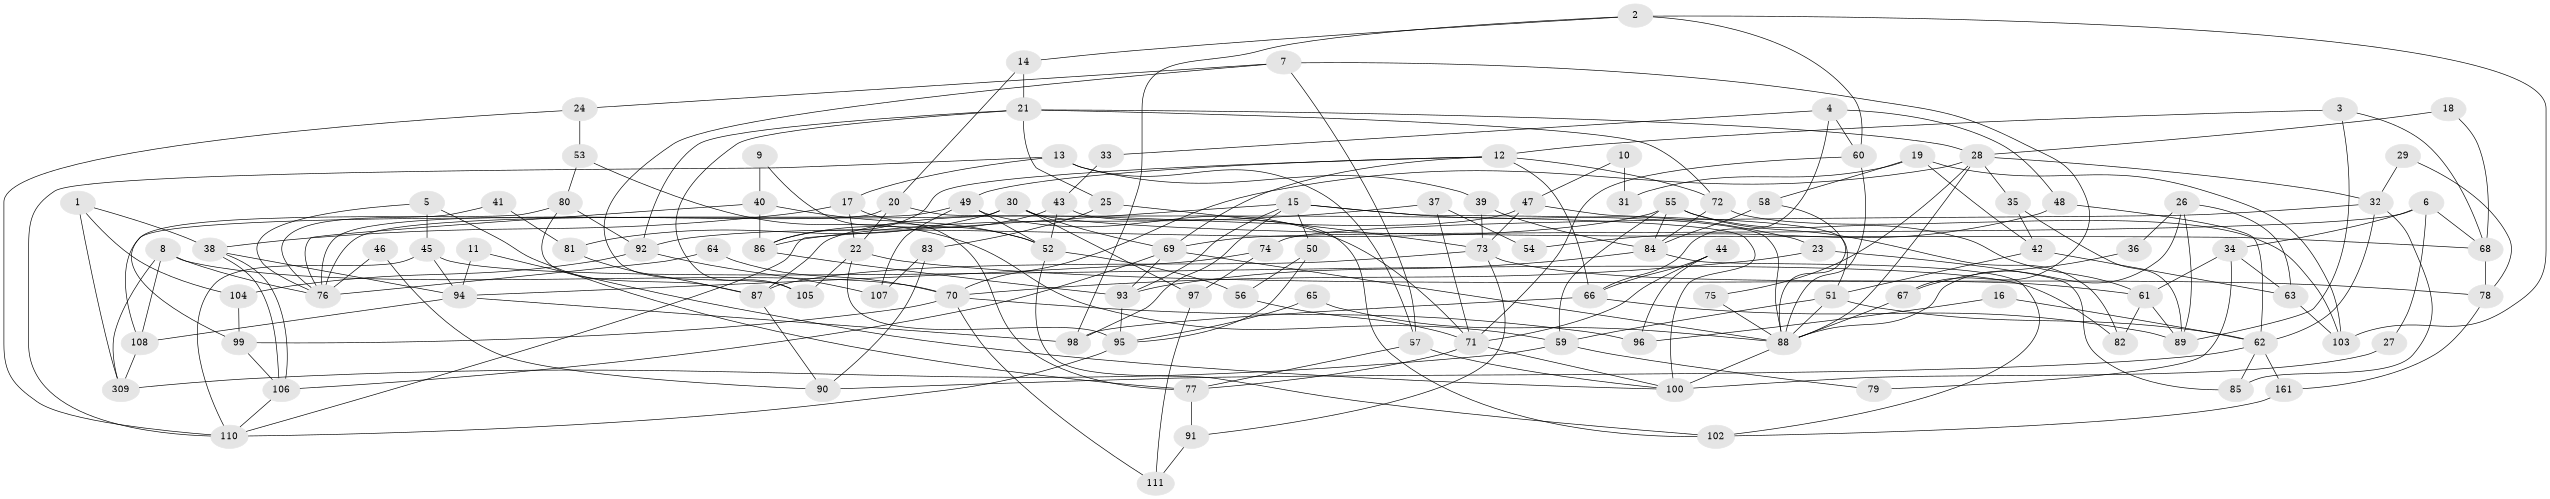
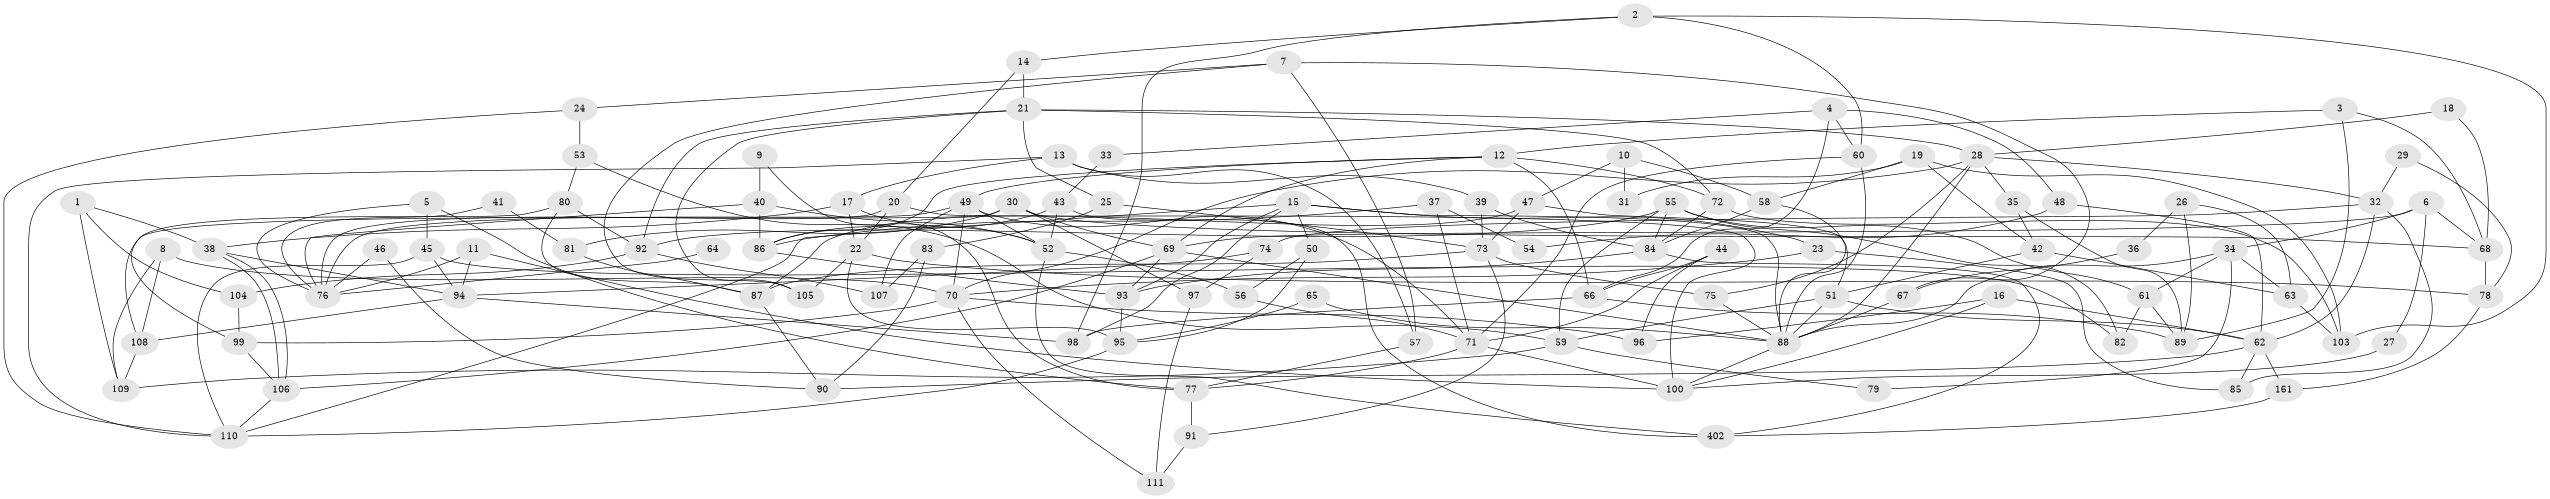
none -> (1669, 168)
(831, 277) -> (959, 250)
(241, 278) -> (422, 271)
(1811, 281) -> (1594, 279)
(1947, 286) -> (1970, 288)
(1526, 370) -> (1840, 349)
(121, 390) -> (121, 390)
(1716, 437) -> (1716, 437)
